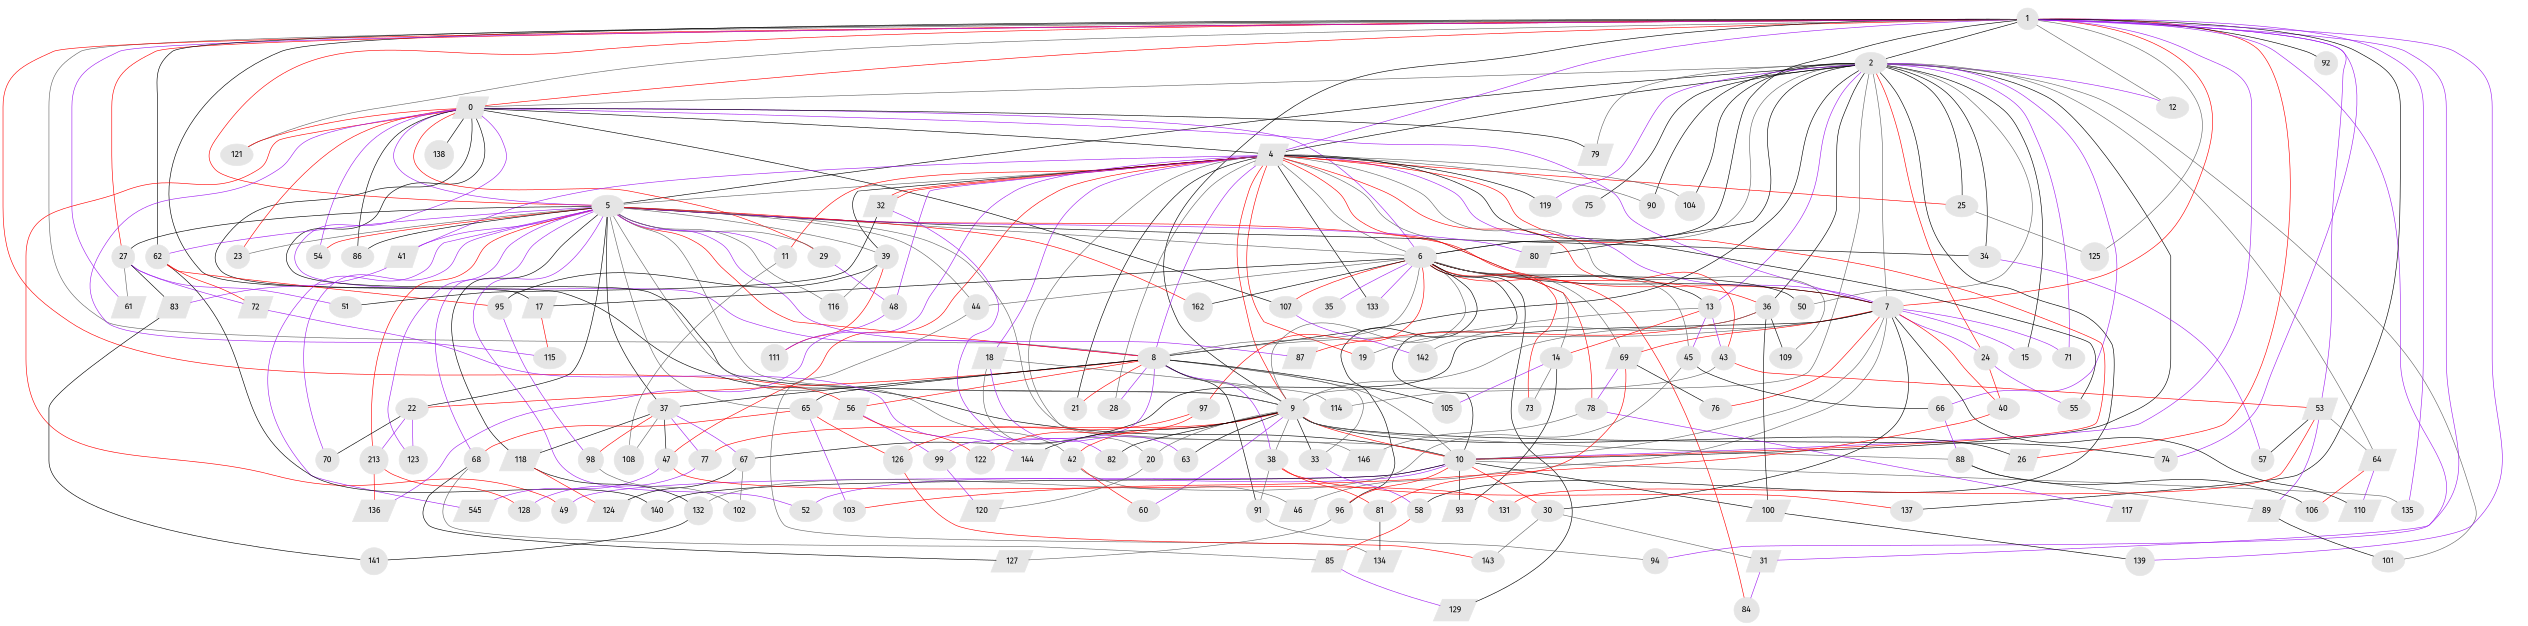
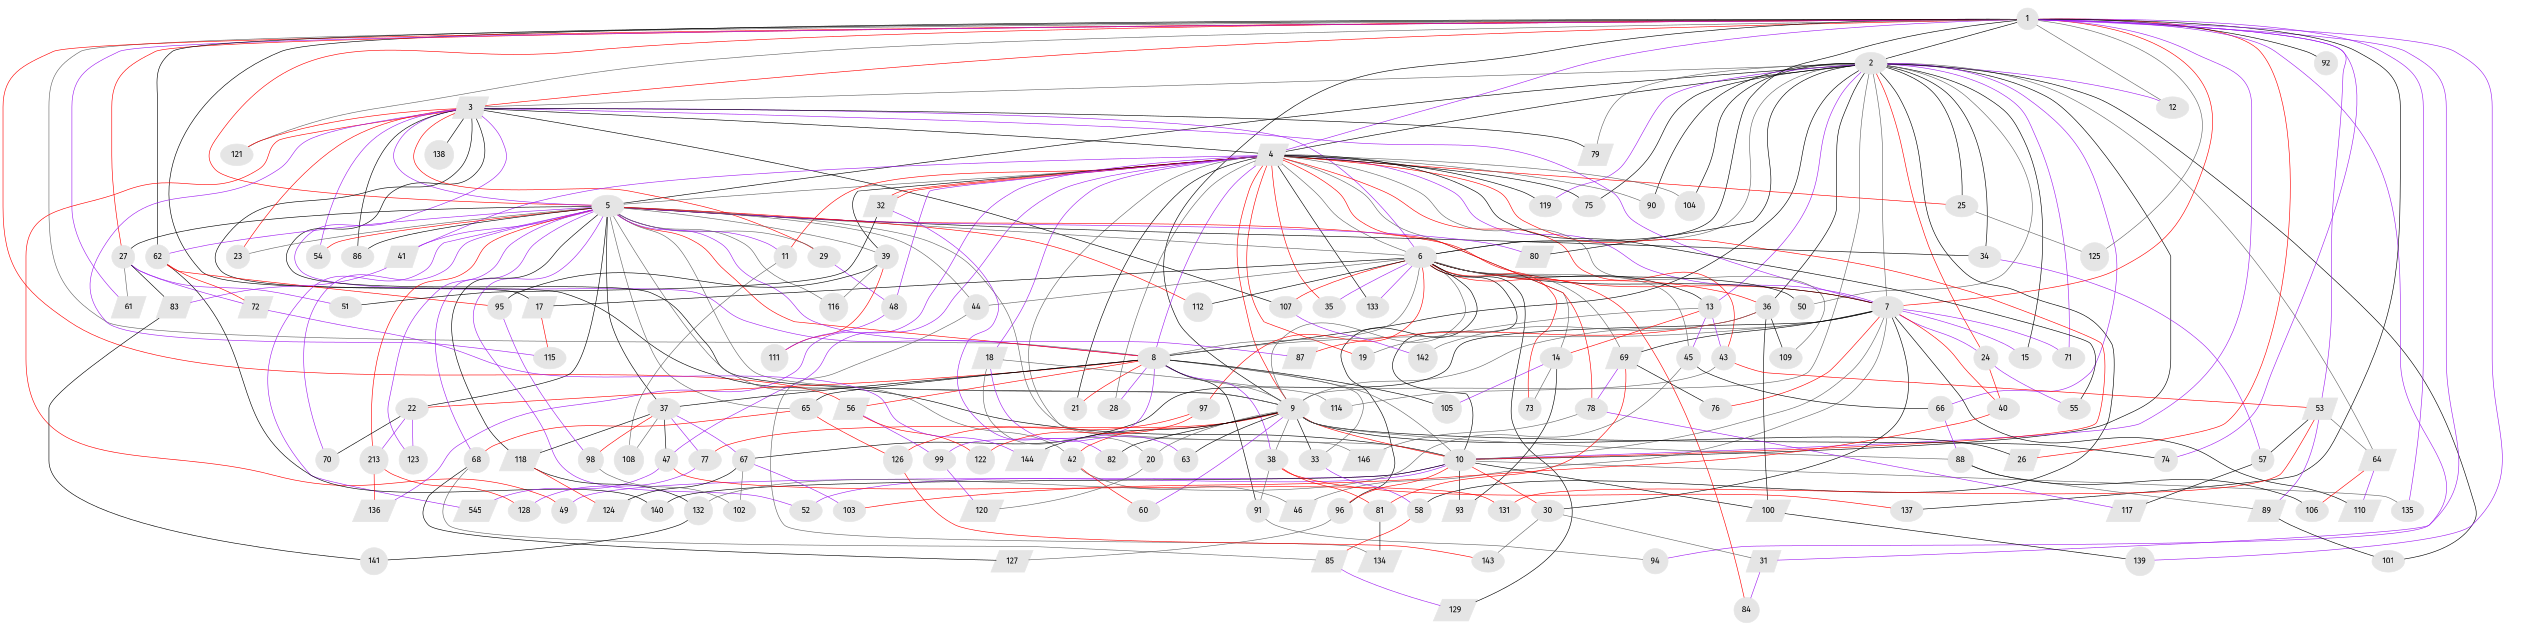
(471, 108) -> (471, 108)
none -> (1485, 175)
(2281, 232) -> (2281, 232)
none -> (1285, 240)
(973, 276) -> (973, 276)
(1198, 307) -> (1198, 307)
(1710, 336) -> (1710, 336)
(828, 460) -> (784, 477)
none -> (2218, 477)
